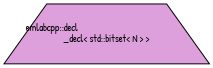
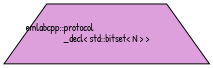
(107, 34) -> (107, 34)
